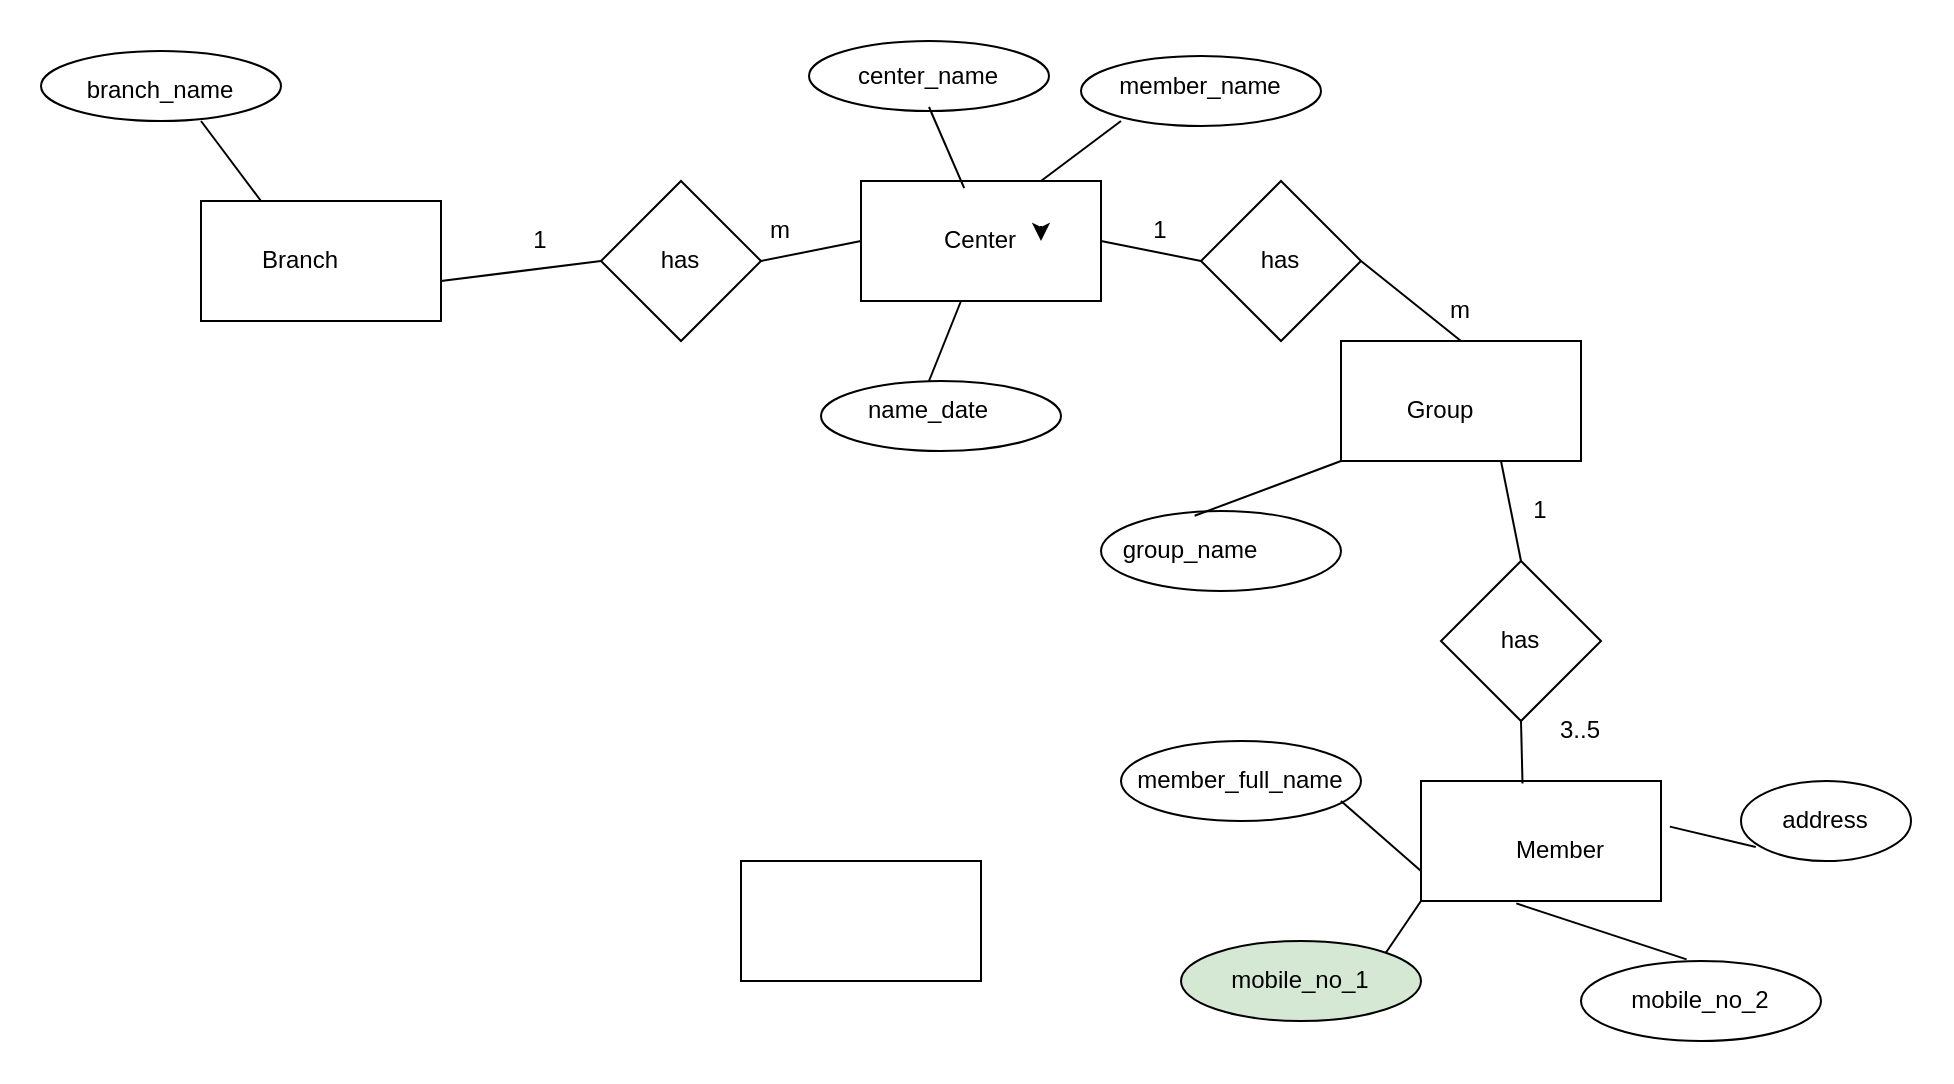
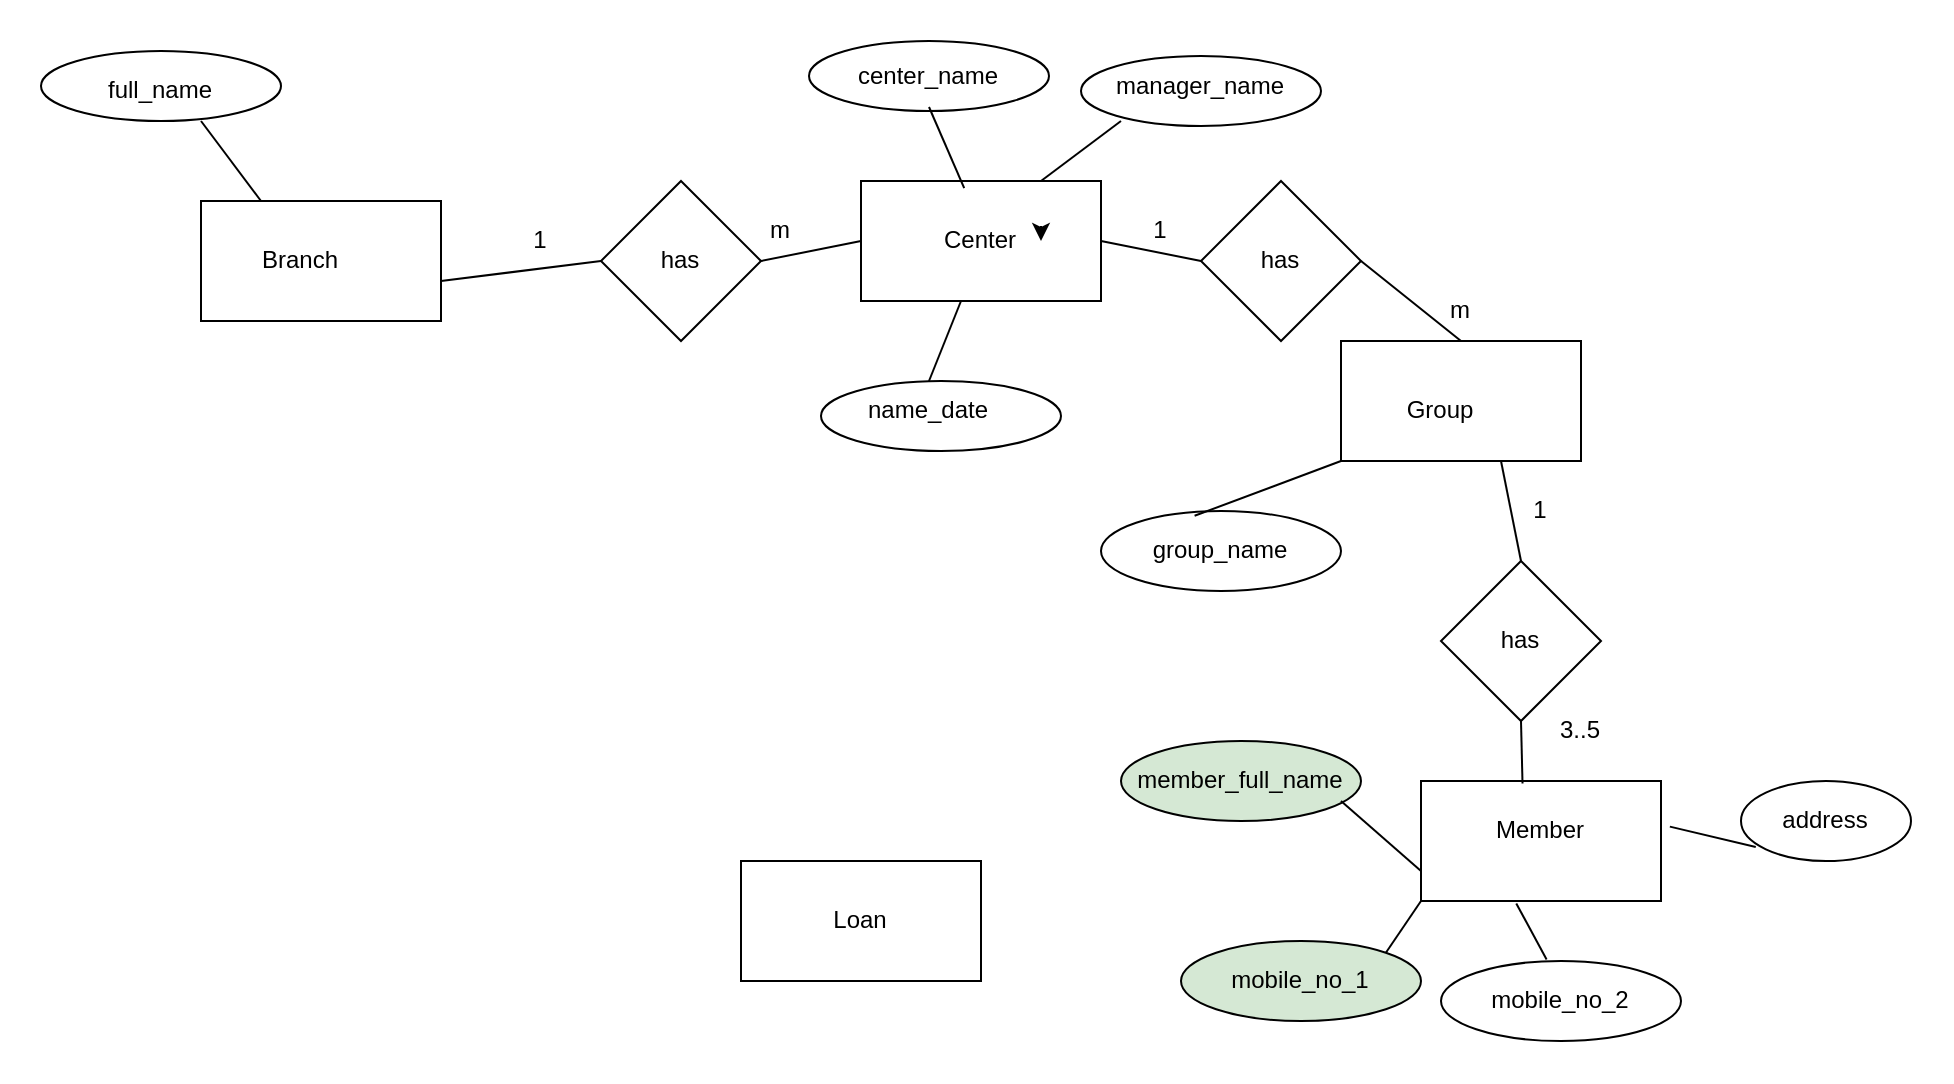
(1201, 87) -> (1201, 87)
(161, 91) -> (161, 91)
(1191, 551) -> (1221, 551)
(1241, 781) -> (1241, 781)
(1561, 851) -> (1541, 831)
none -> (861, 921)
(1701, 1001) -> (1561, 1001)
